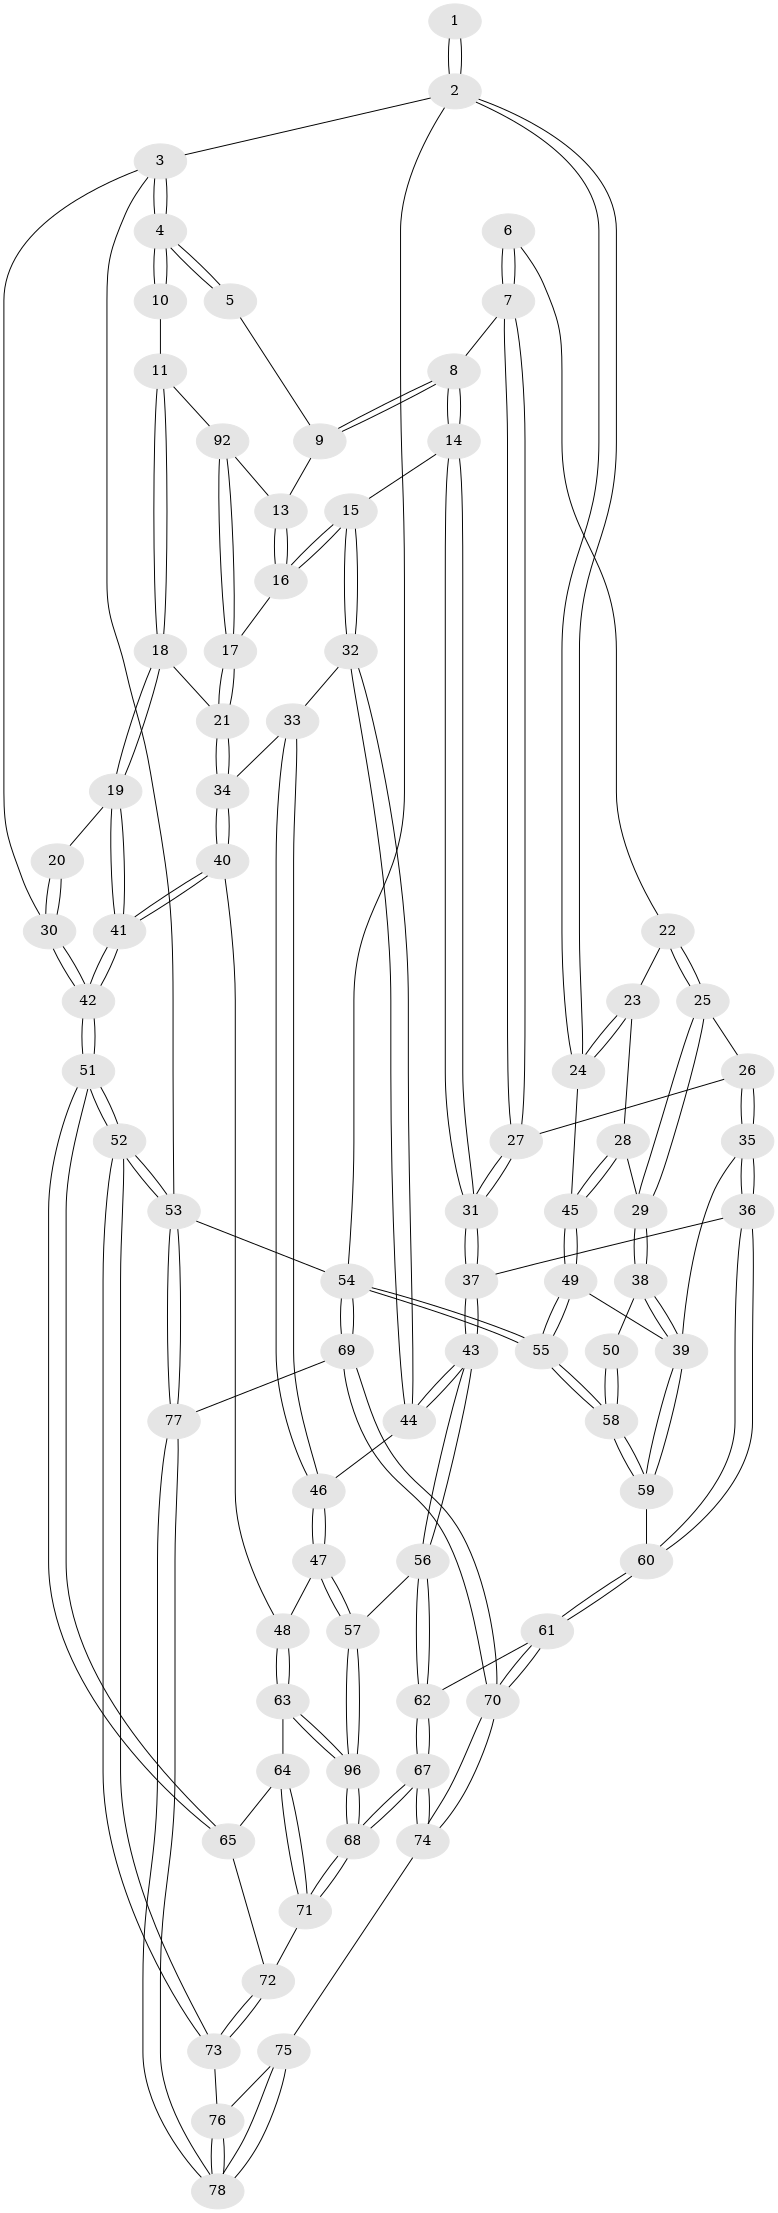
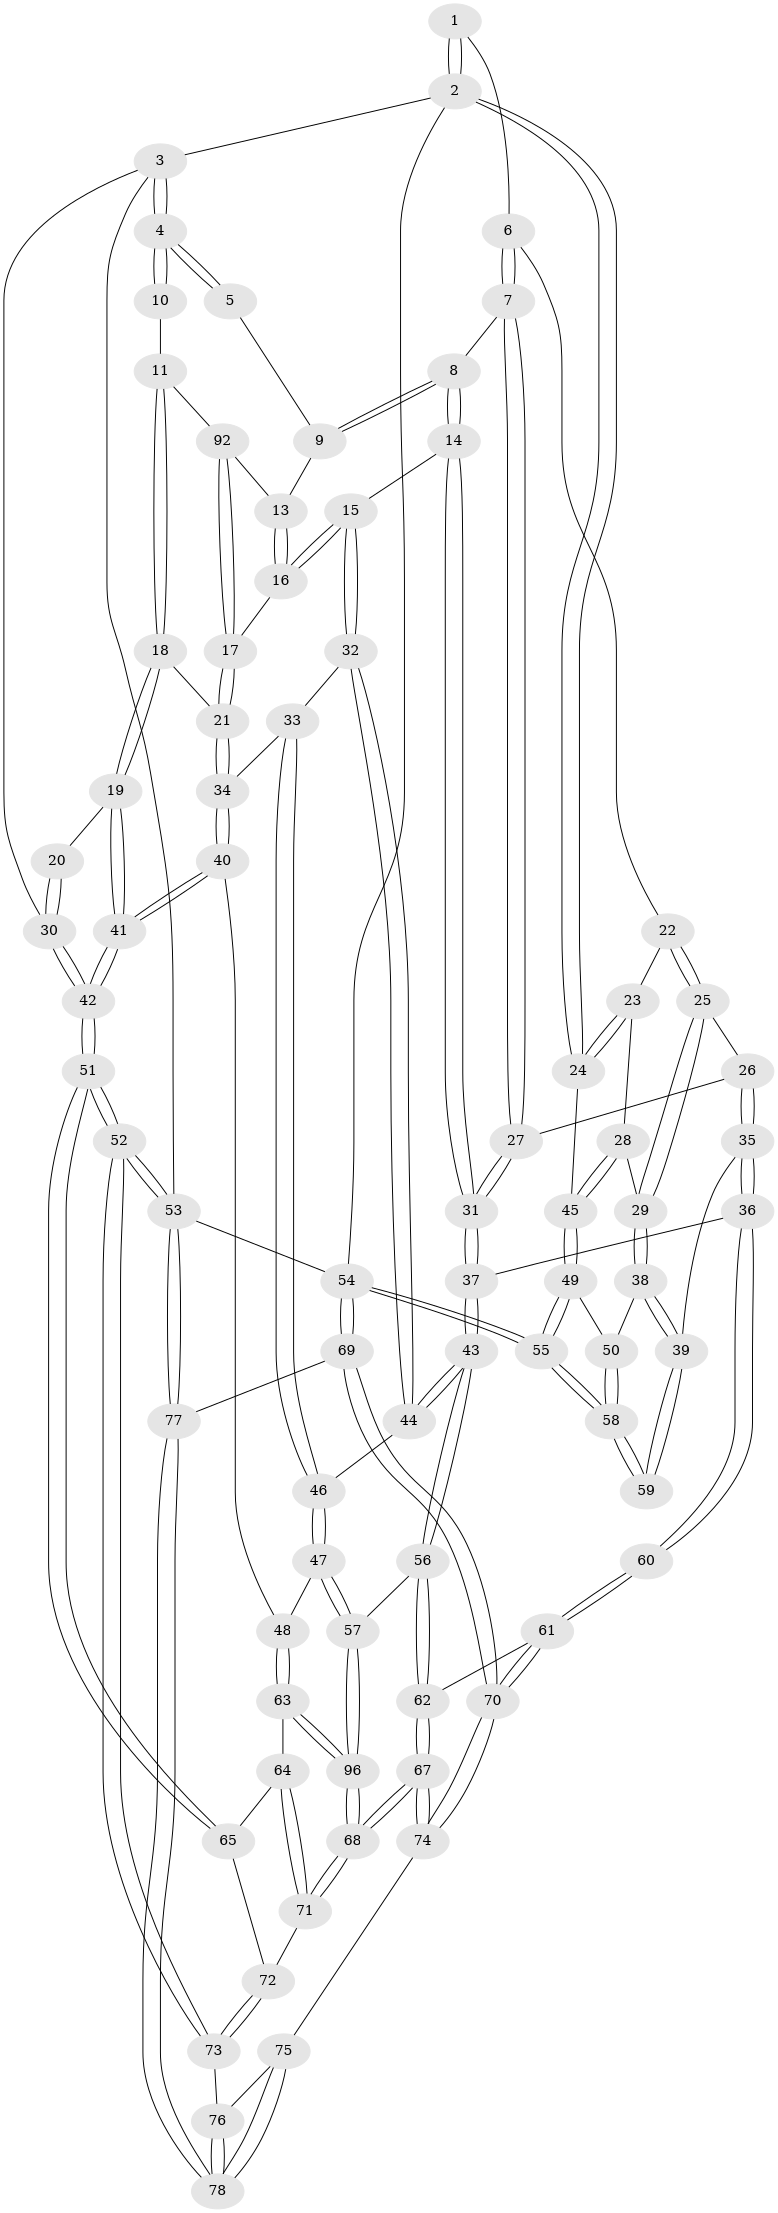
none -> (503, 126)
(621, 1313) -> (591, 1316)
(647, 1526) -> none
